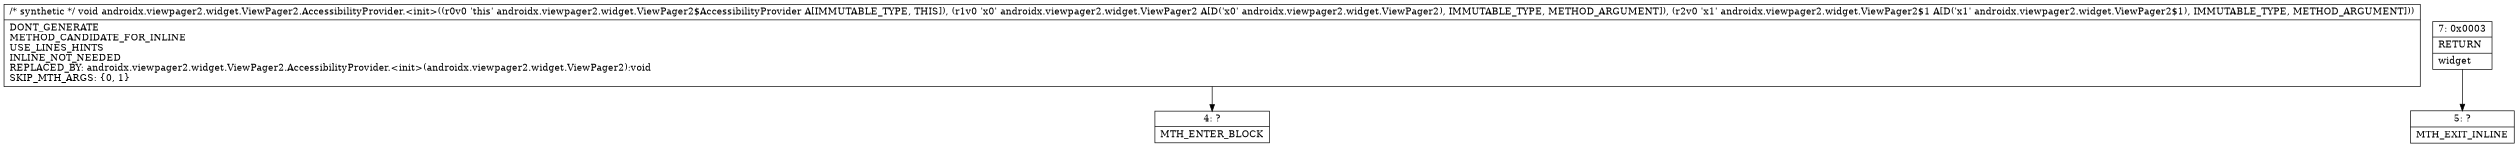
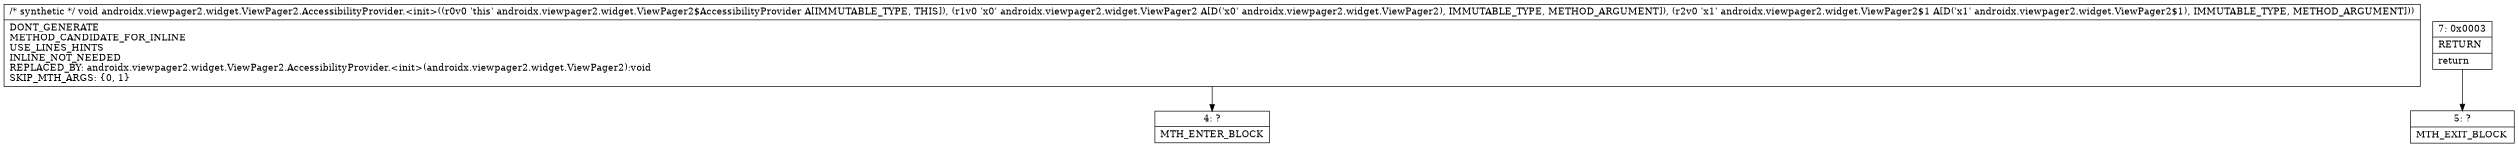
(2455, 61) -> (2454, 61)
(2462, 135) -> (2462, 135)
